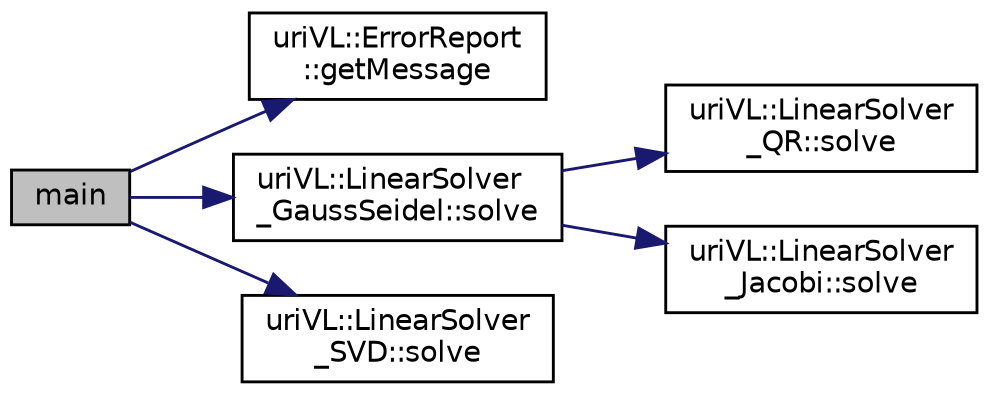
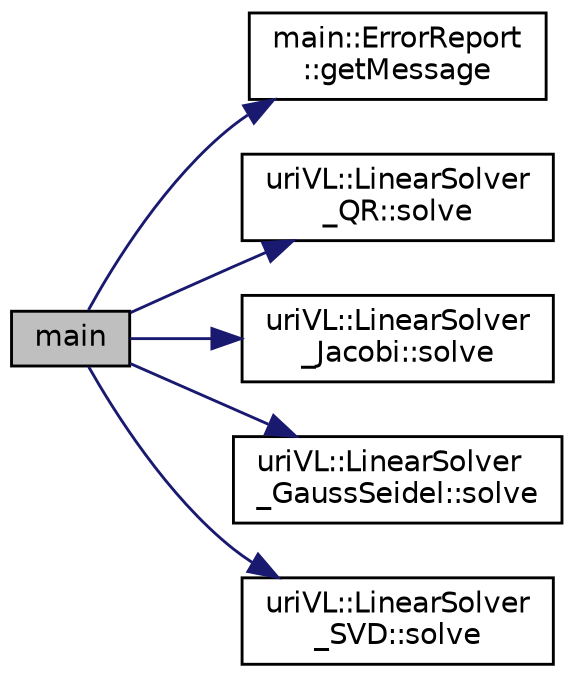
(398, 56) -> (398, 56)
(599, 164) -> (198, 282)
(599, 232) -> (171, 339)
